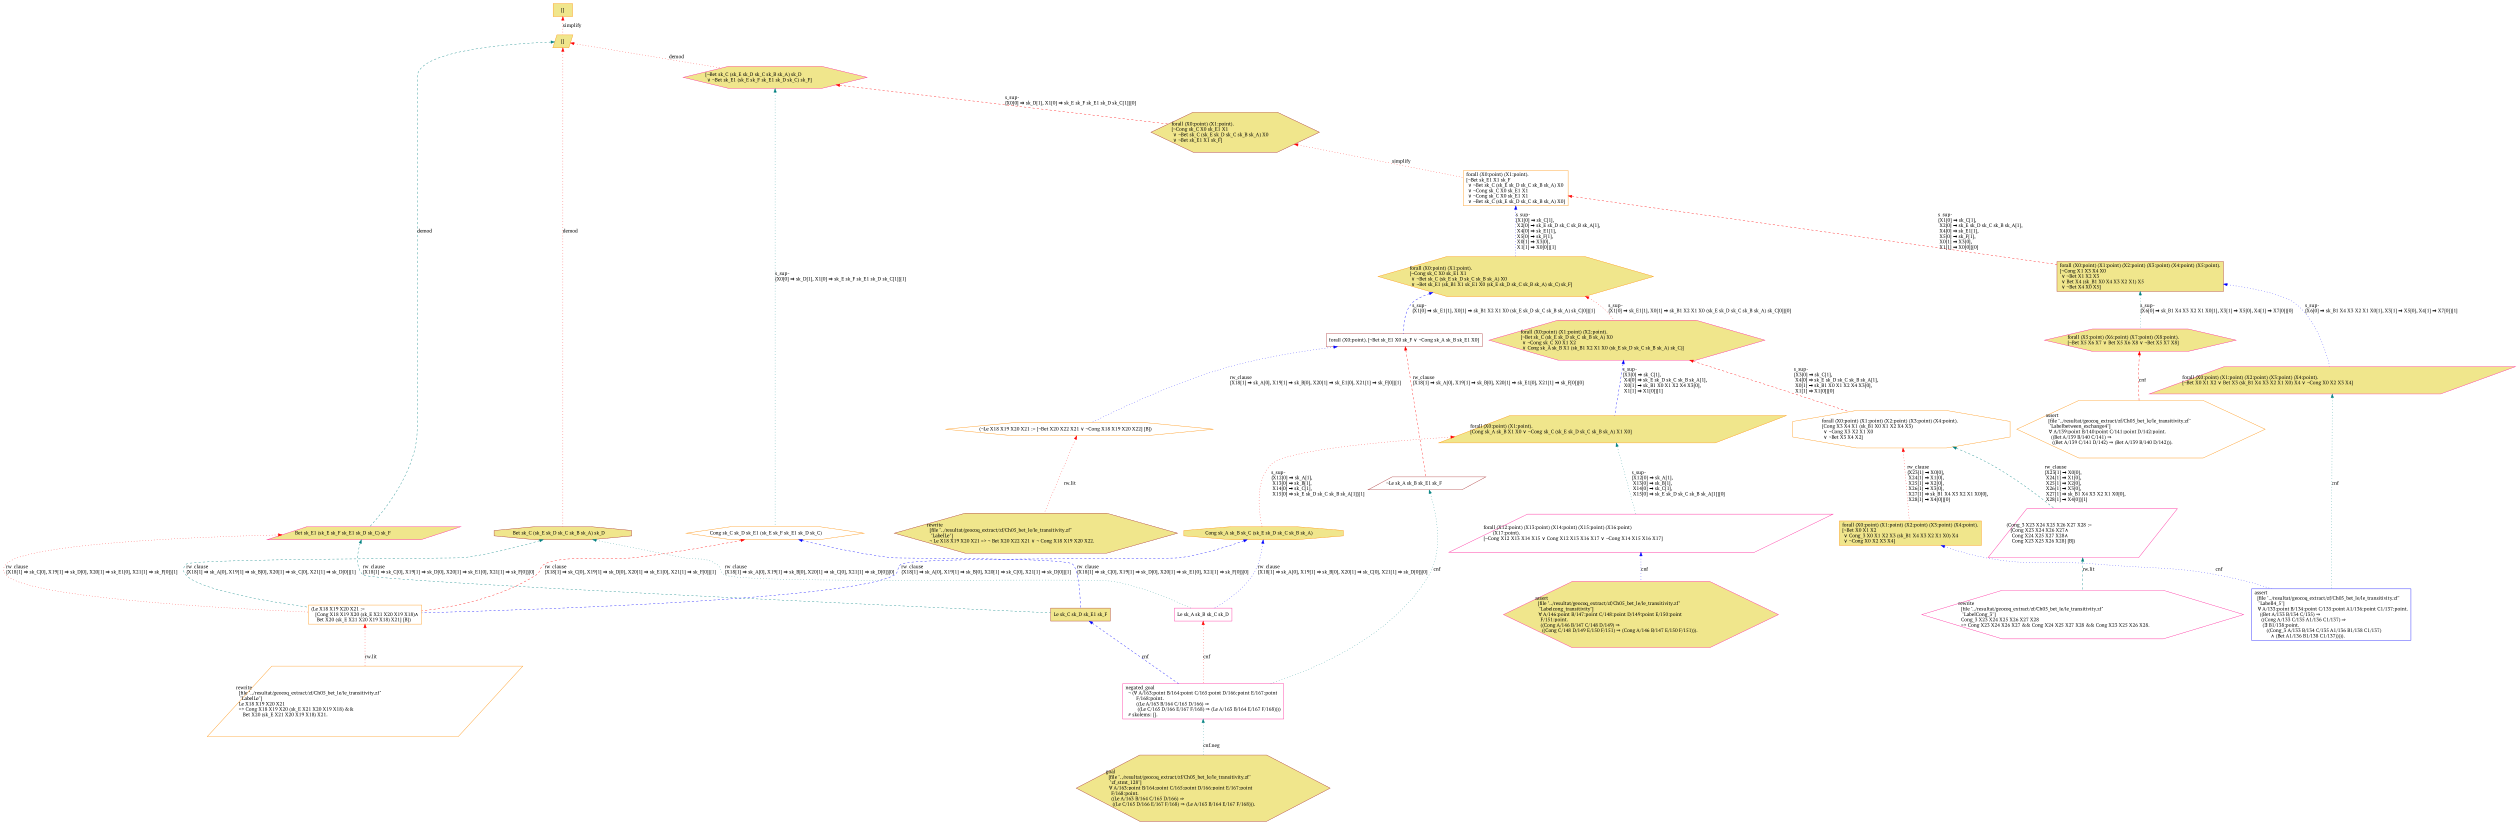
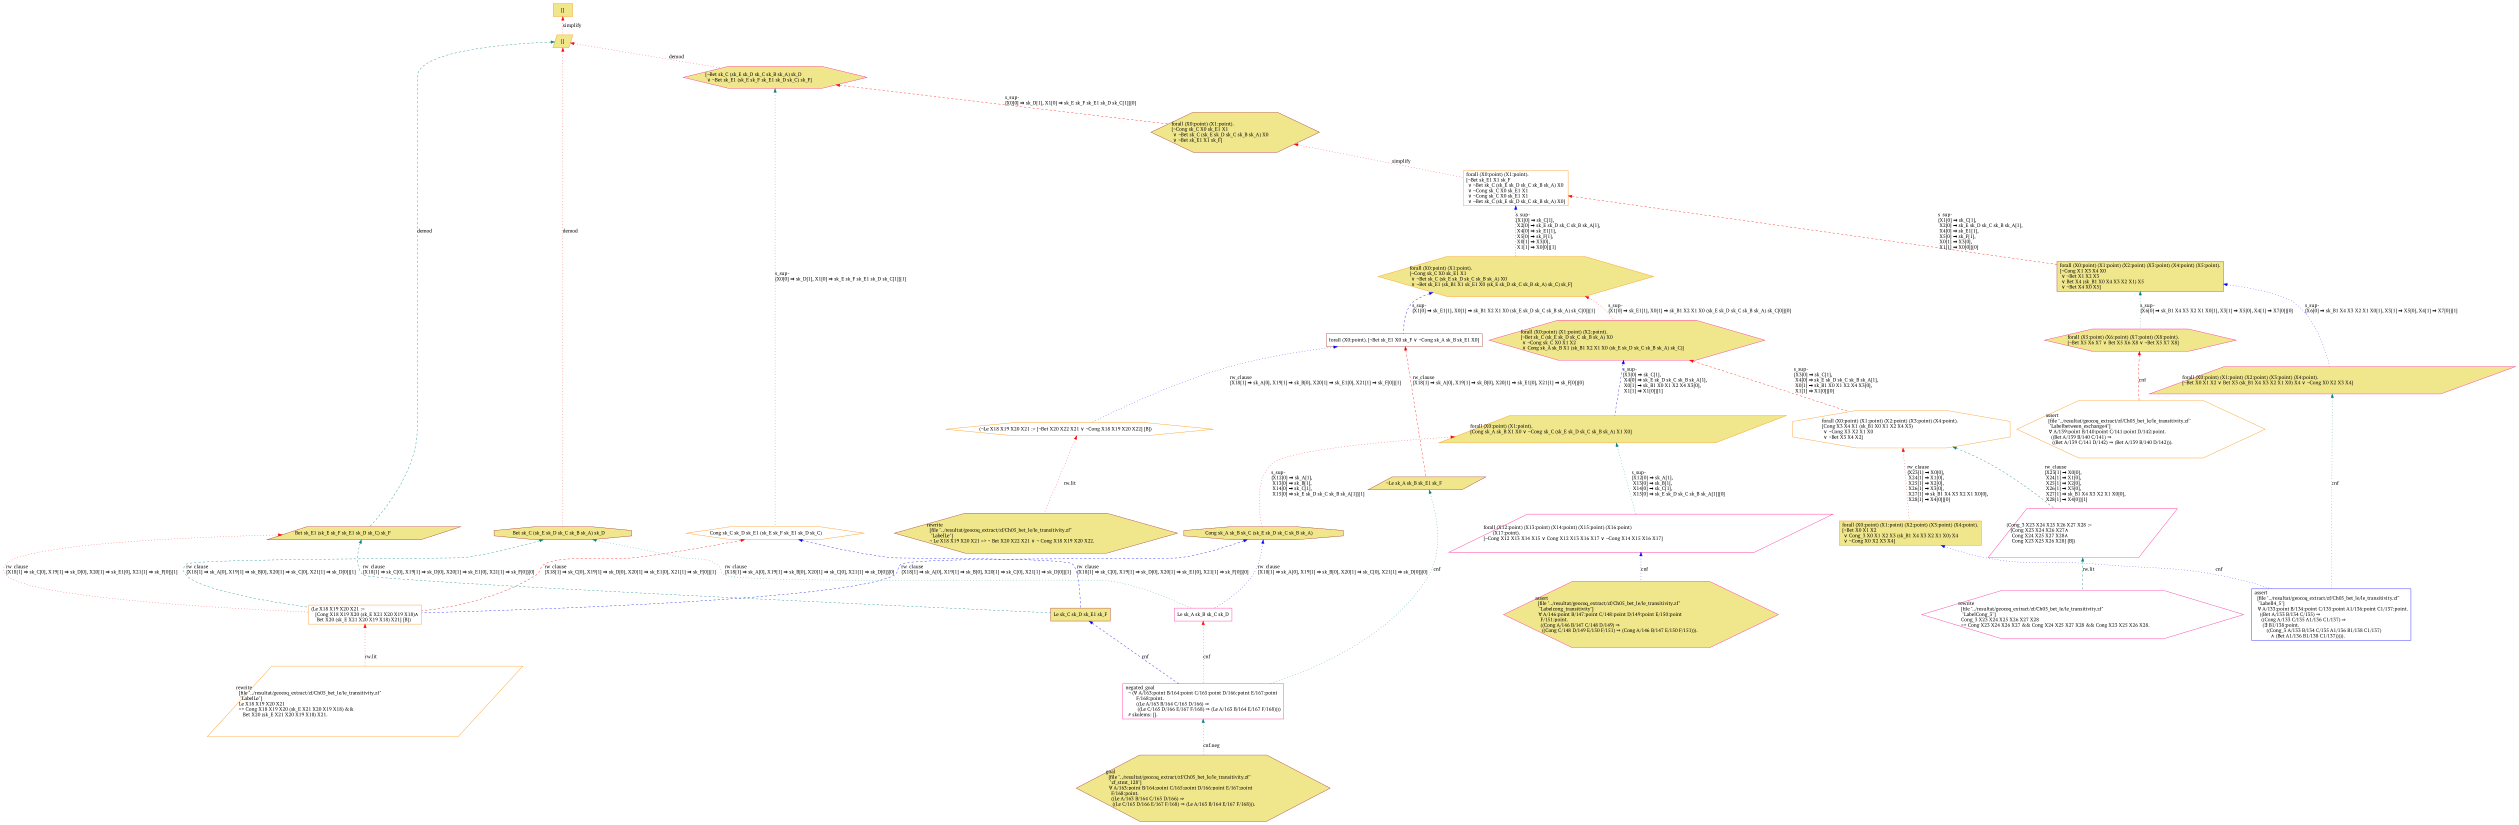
(1427, 483) -> (1427, 483)
(364, 533) -> (364, 533)
(1264, 533) -> (1264, 533)
